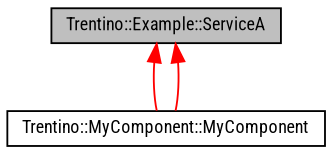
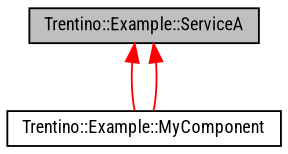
(166, 129) -> (144, 129)
